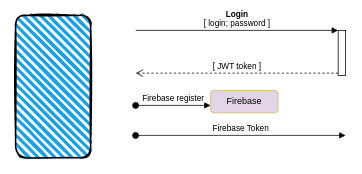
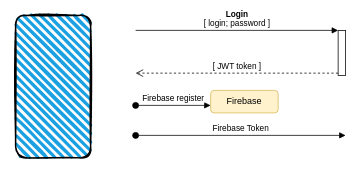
(244, 102) -> (244, 102)
